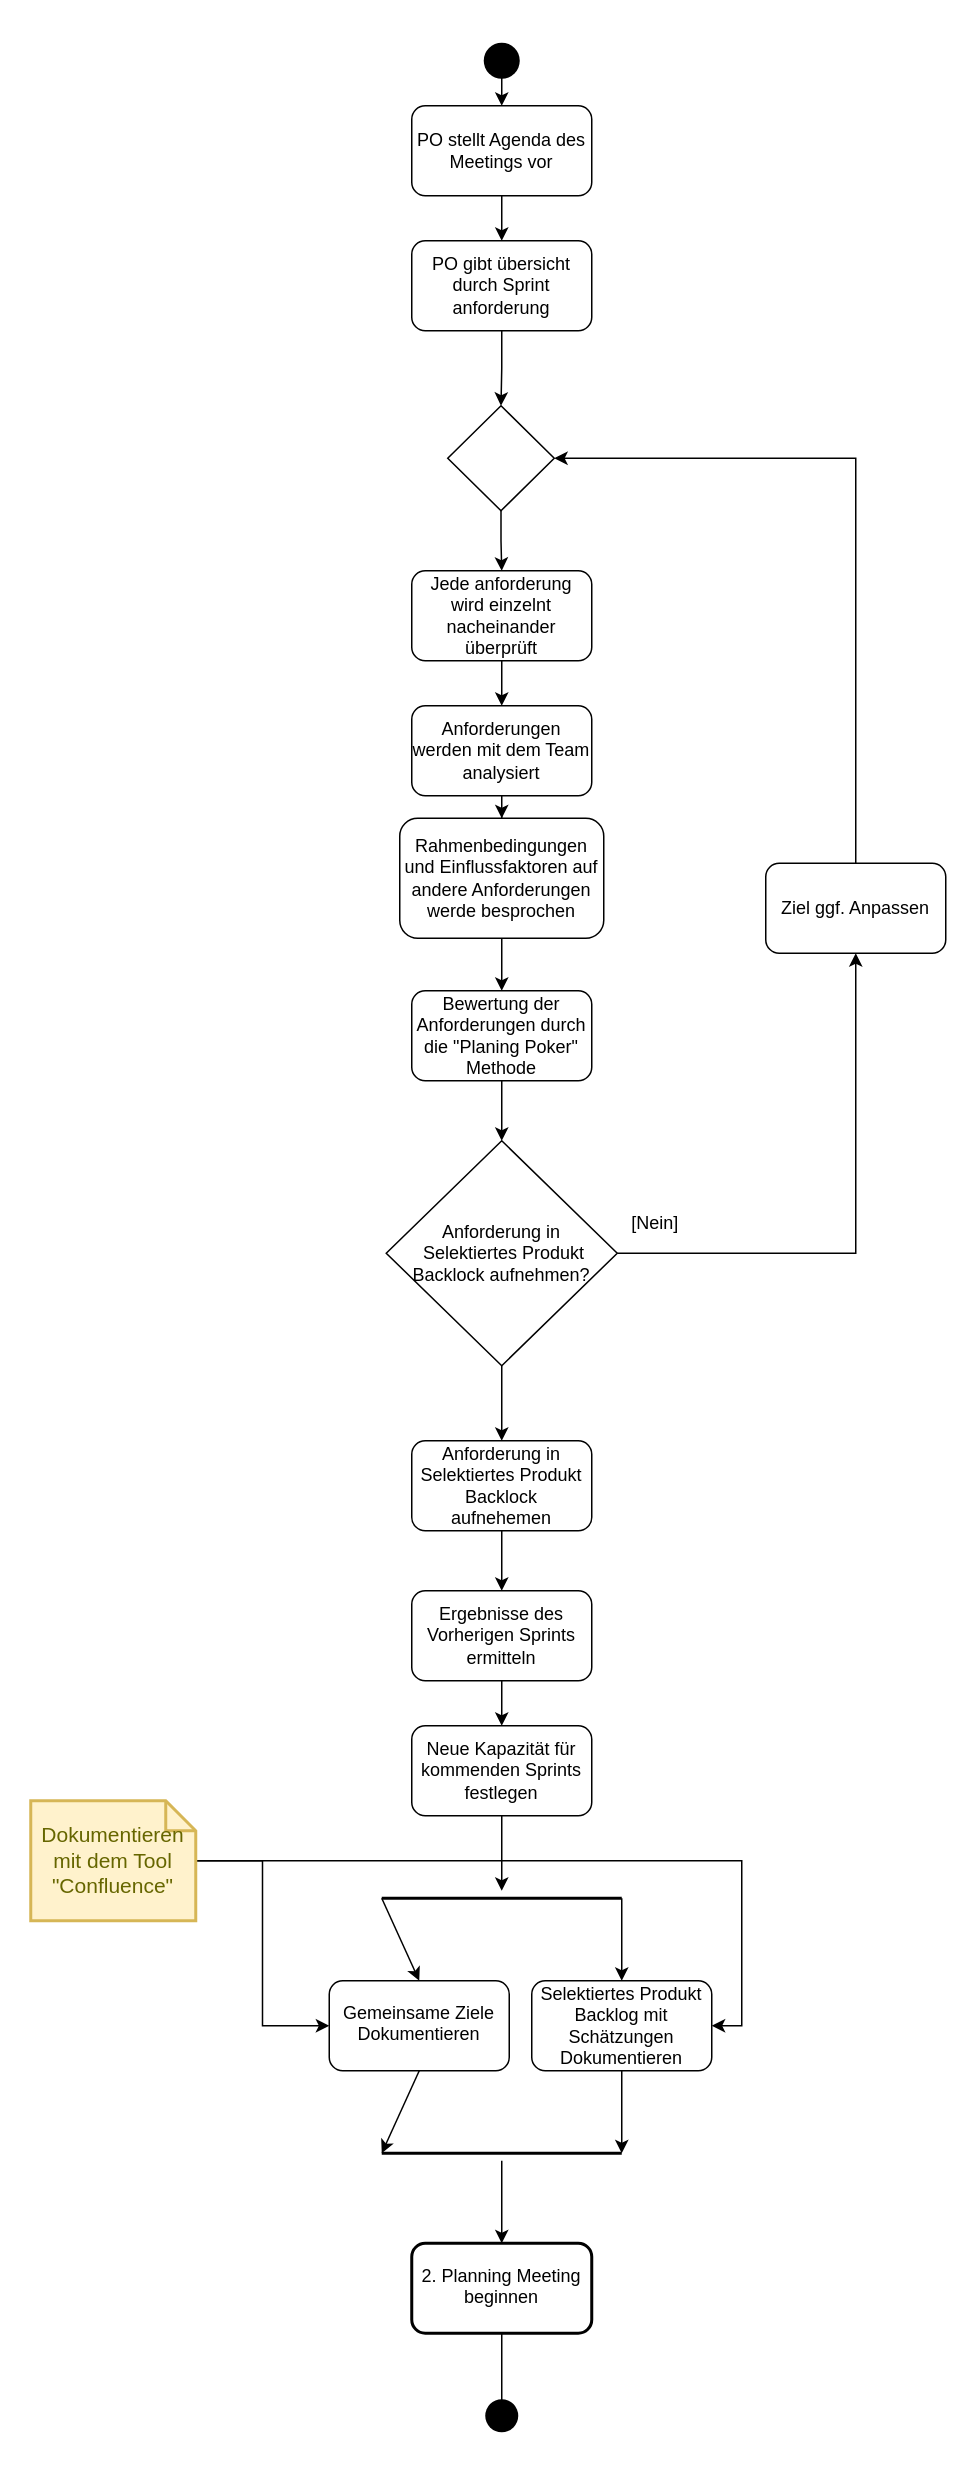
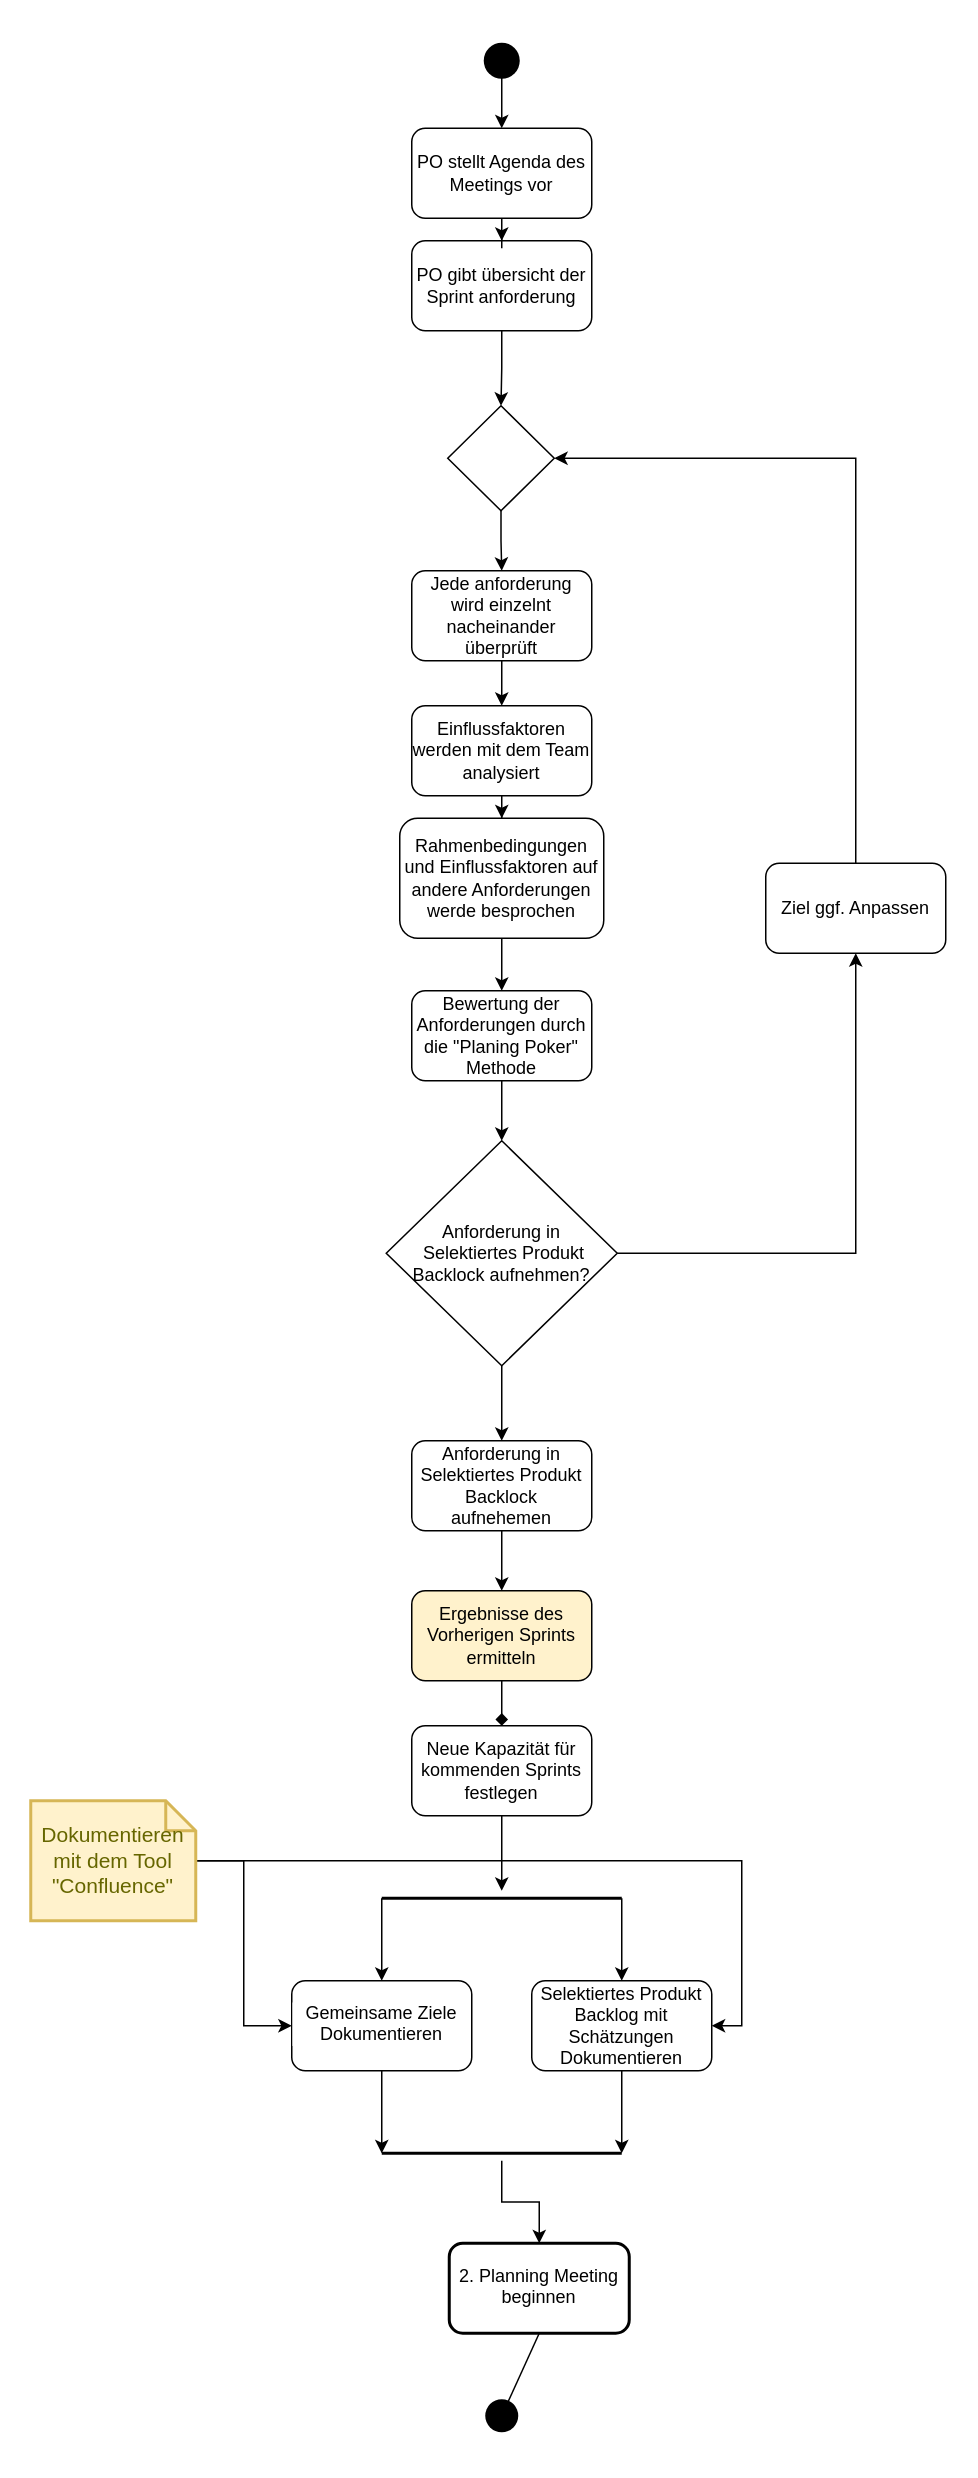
(502, 151) -> (502, 173)
(502, 286) -> (502, 286)
(502, 751) -> (502, 751)
(655, 1223) -> none
(502, 1636) -> (502, 1636)
(502, 1714) -> (502, 1713)
(419, 2026) -> (382, 2026)
(502, 2288) -> (539, 2288)
